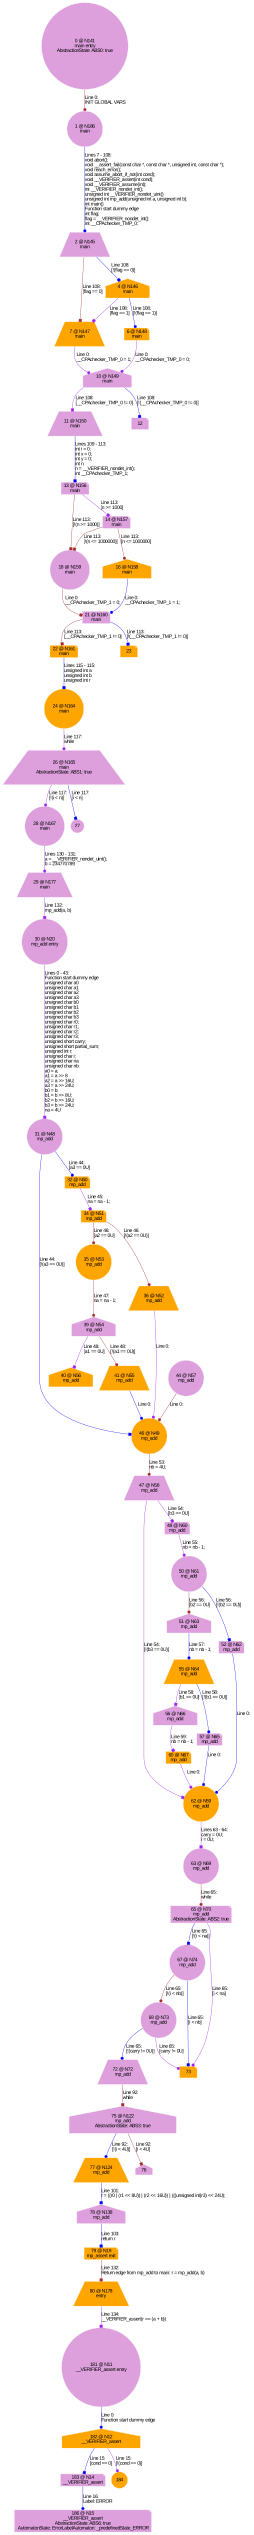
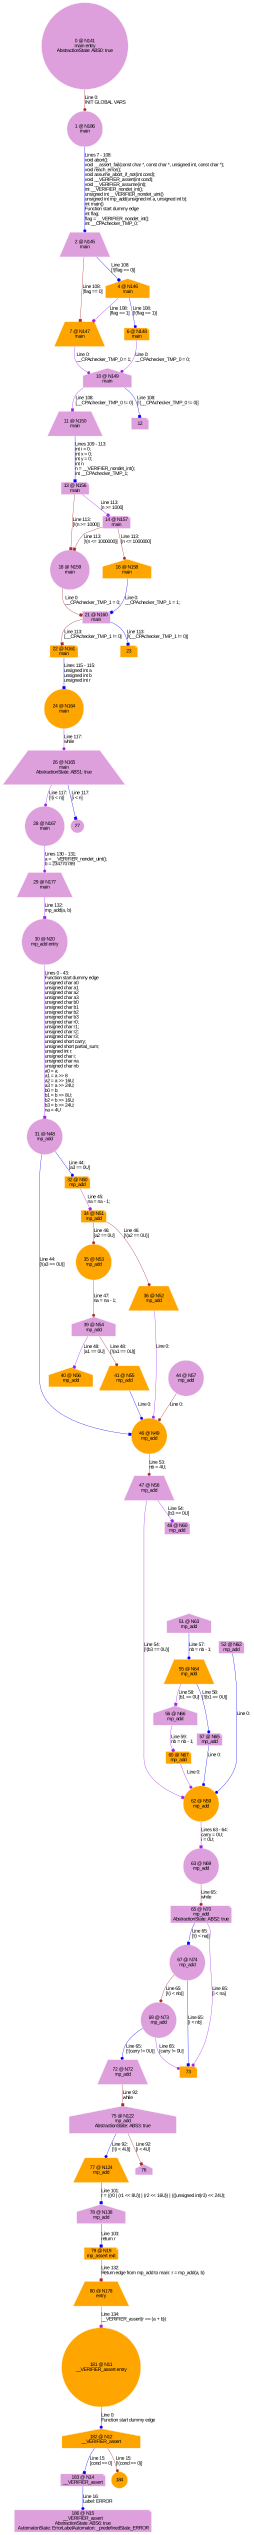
(125, 597) -> (125, 597)
(189, 1574) -> none
(101, 2367) -> (101, 2367)
(113, 2458) -> (113, 2458)
